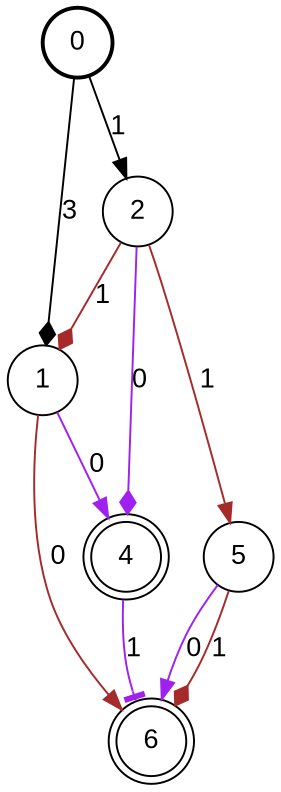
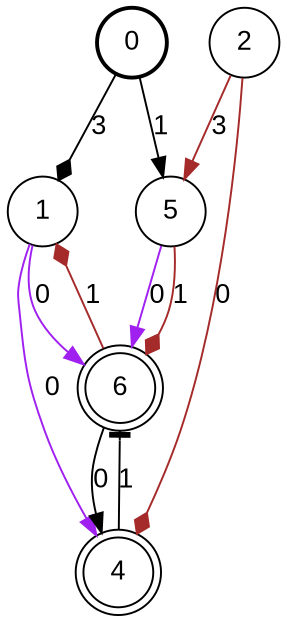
(104, 118) -> (149, 118)
(96, 286) -> (85, 307)
(132, 369) -> (214, 300)
(208, 380) -> (219, 127)
none -> (92, 470)
(41, 564) -> (33, 305)
(124, 646) -> (119, 485)
